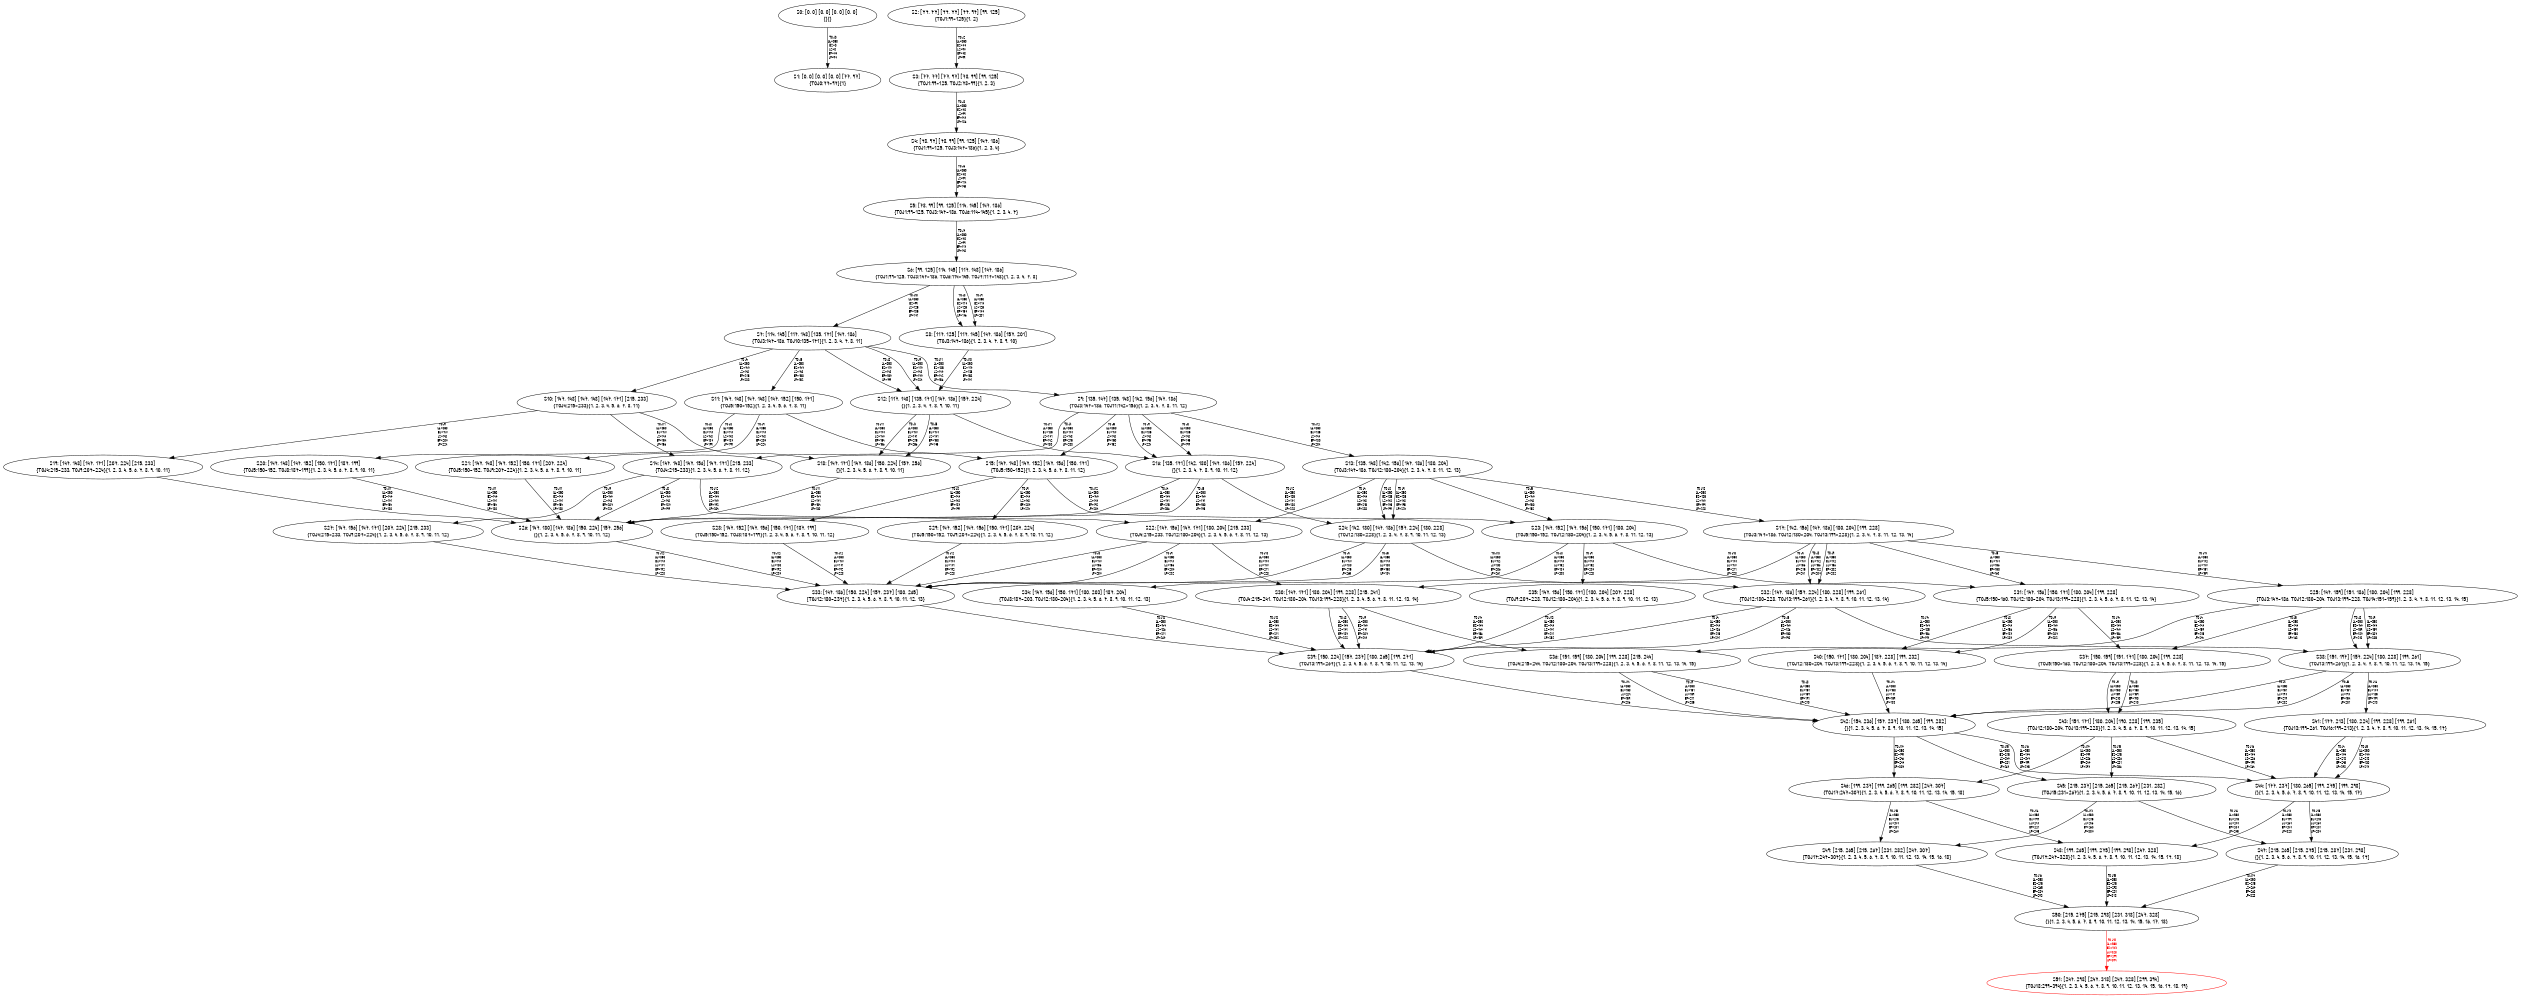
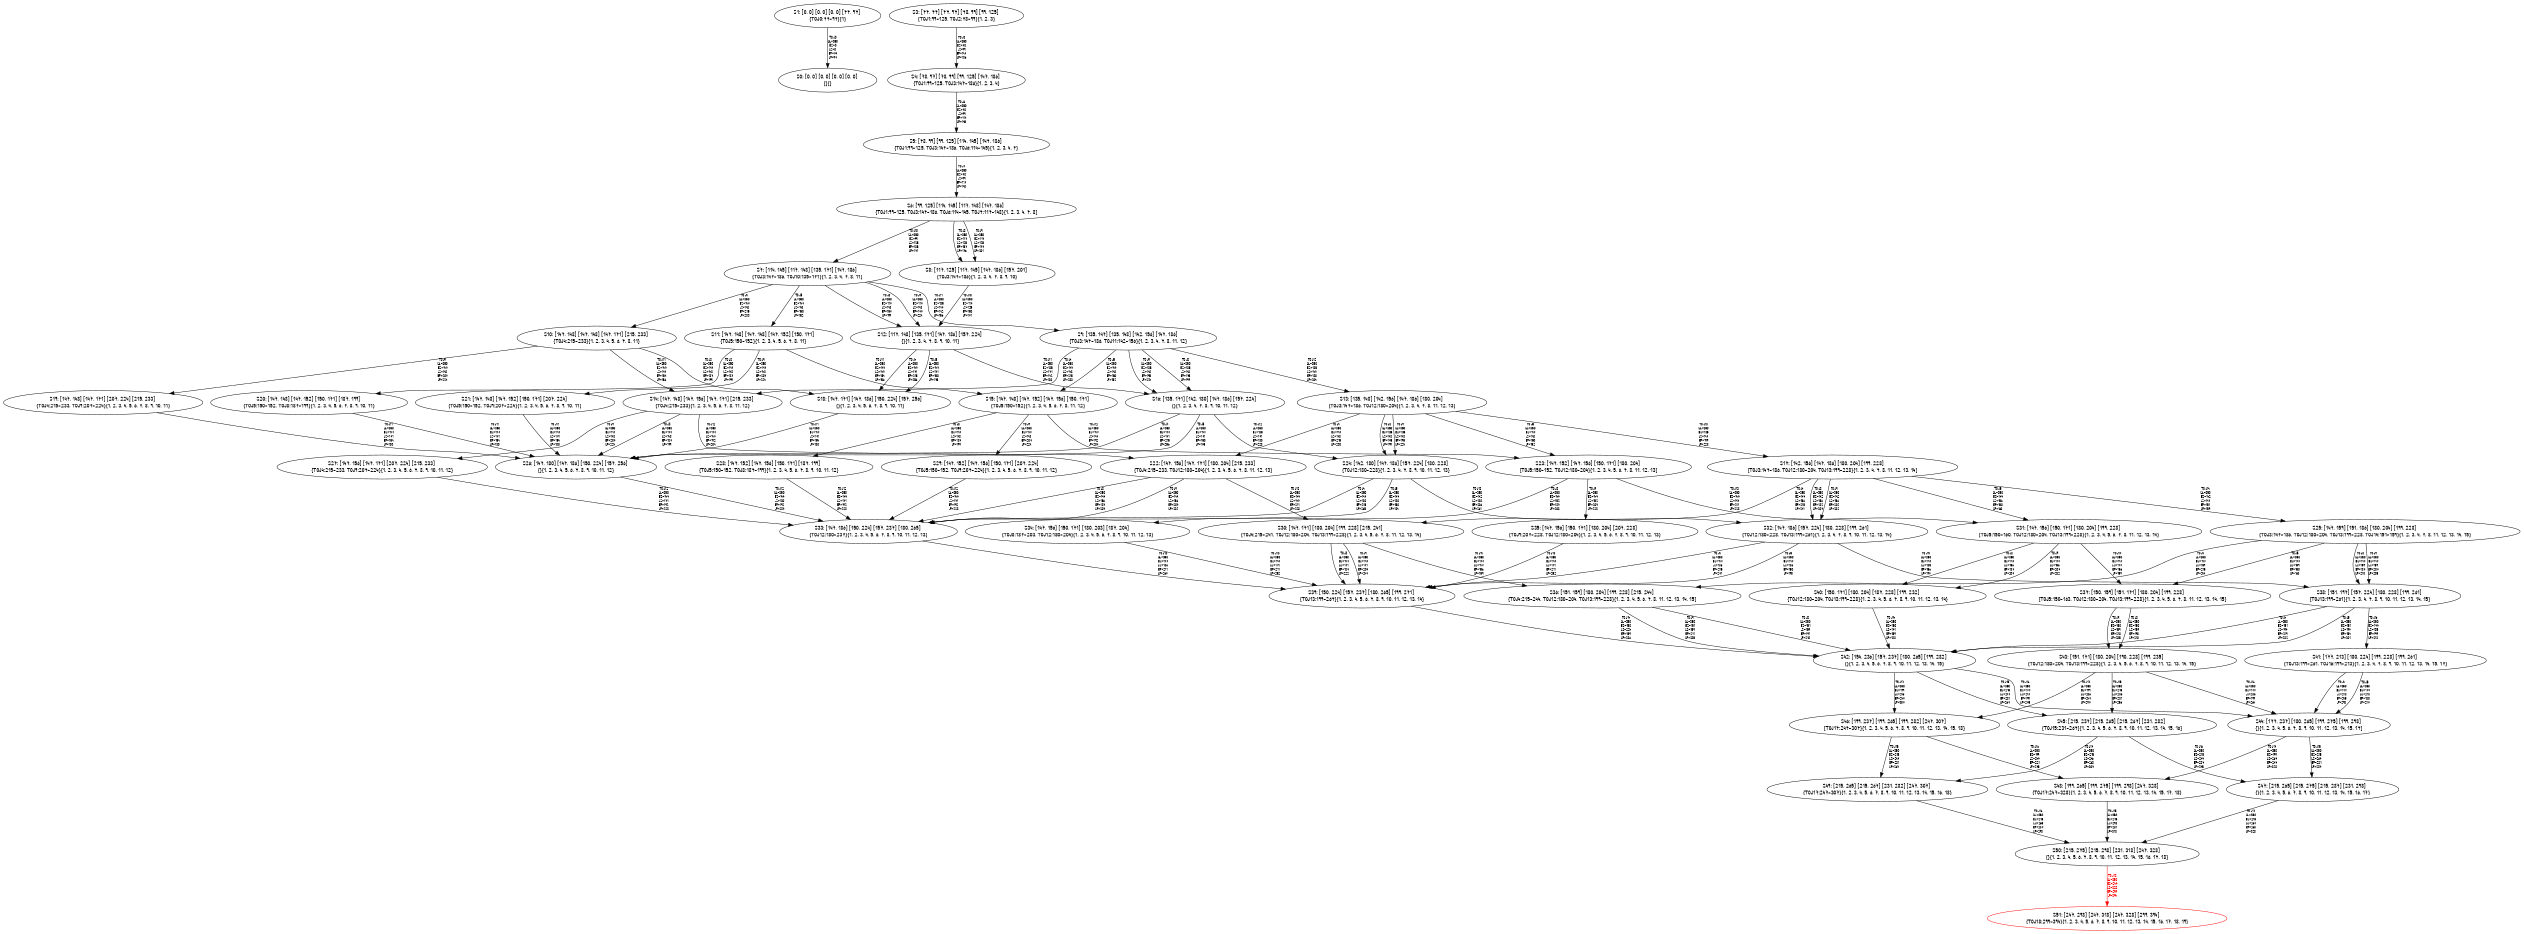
(956, 16) -> none
(828, 46) -> (828, 46)
